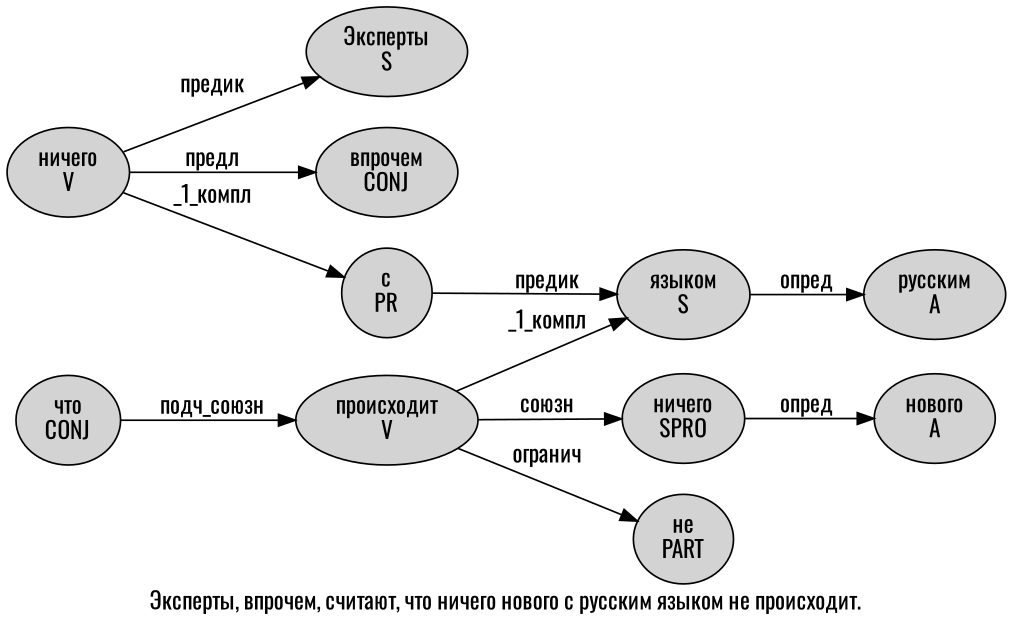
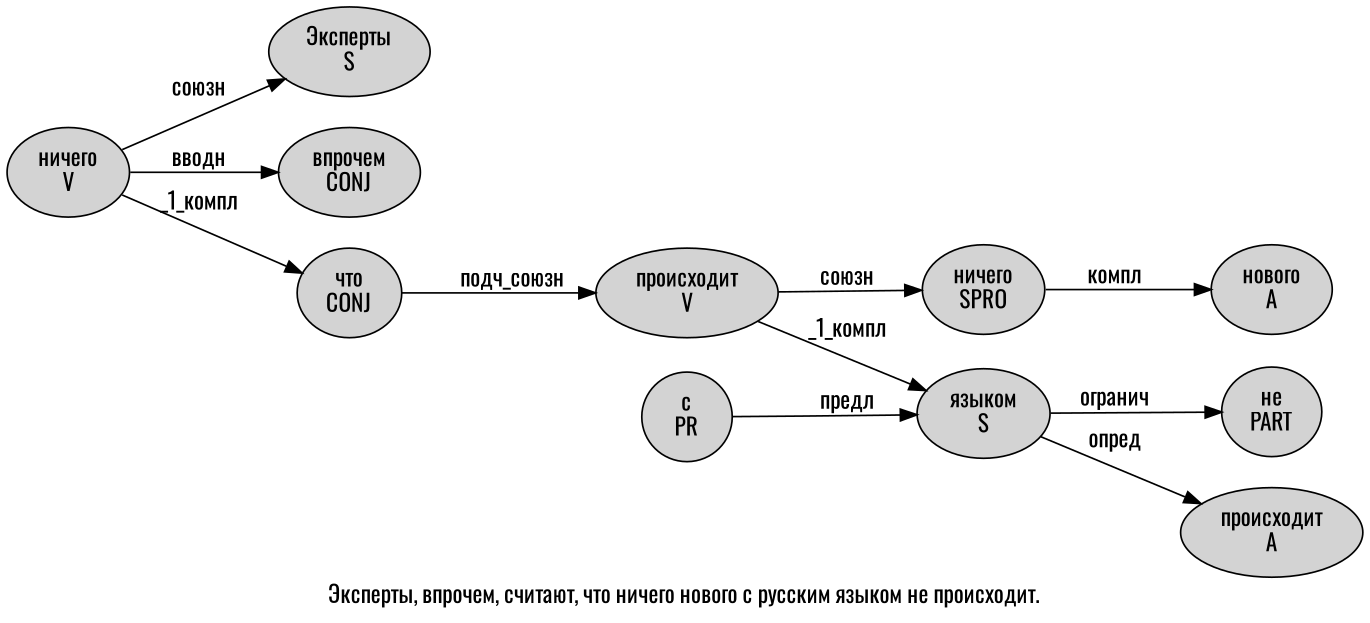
(213, 86) -> (199, 89)
(213, 160) -> (199, 160)
(226, 232) -> (204, 231)
(548, 282) -> (848, 403)
(935, 295) -> (1272, 532)
(807, 406) -> (1115, 277)
(540, 482) -> (1128, 413)
